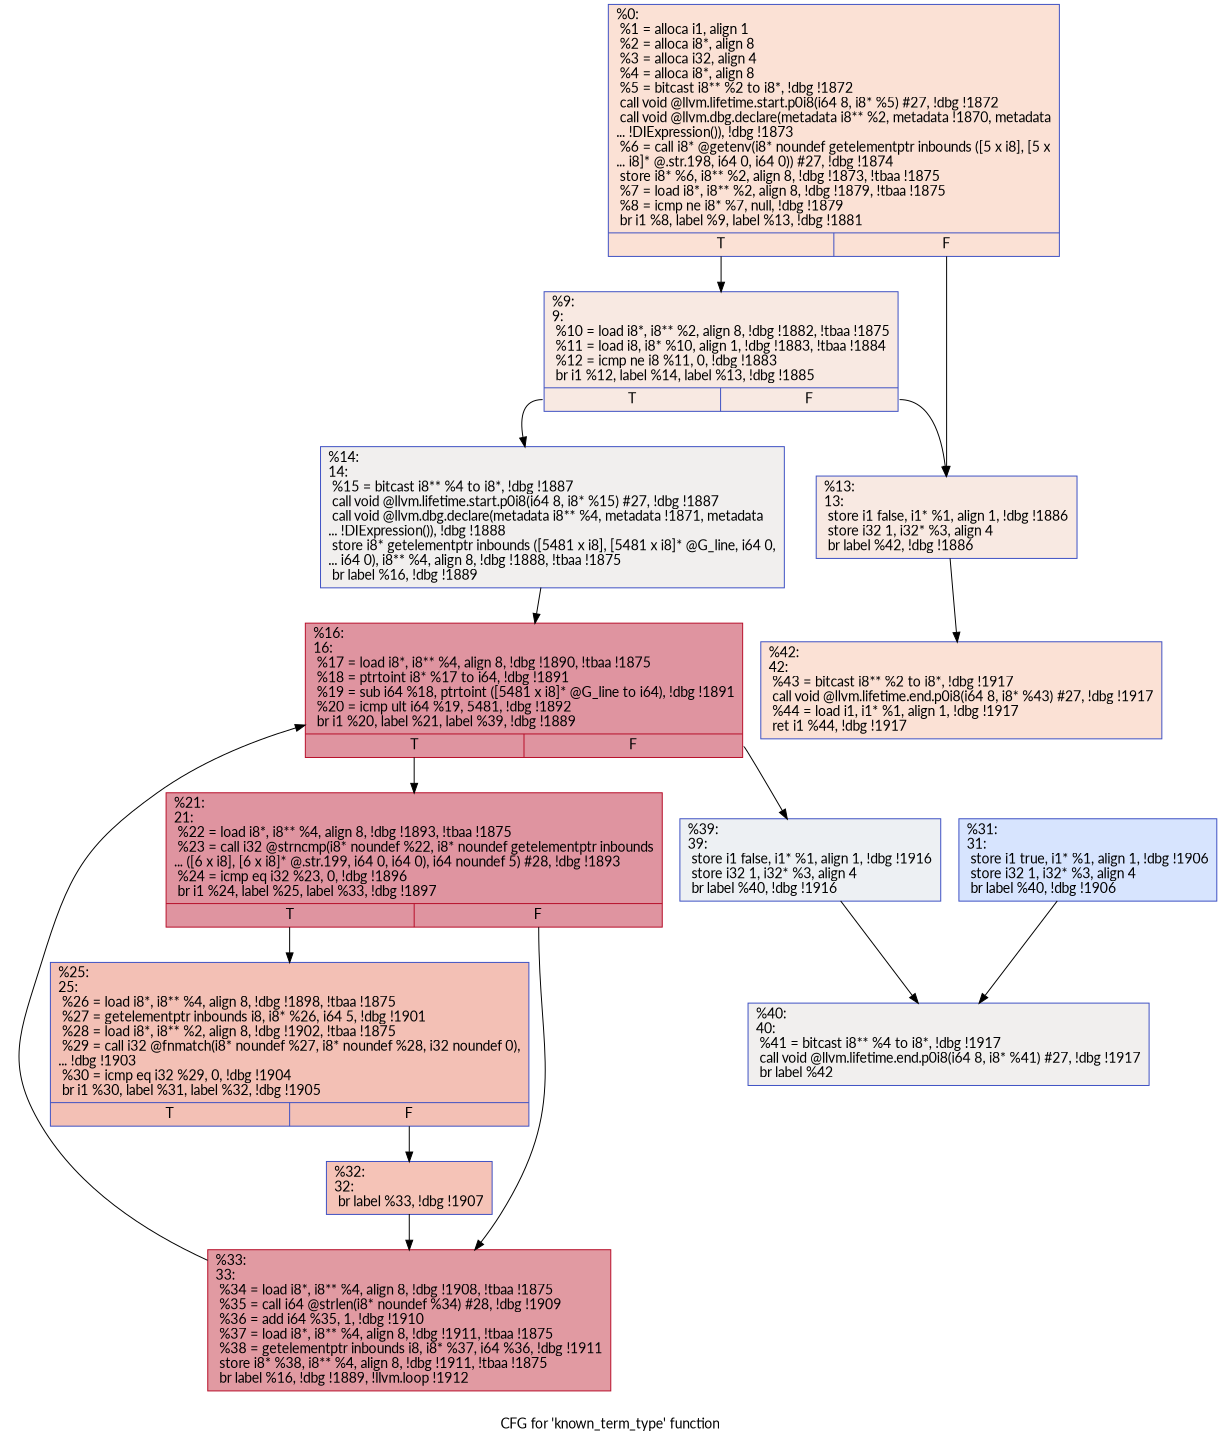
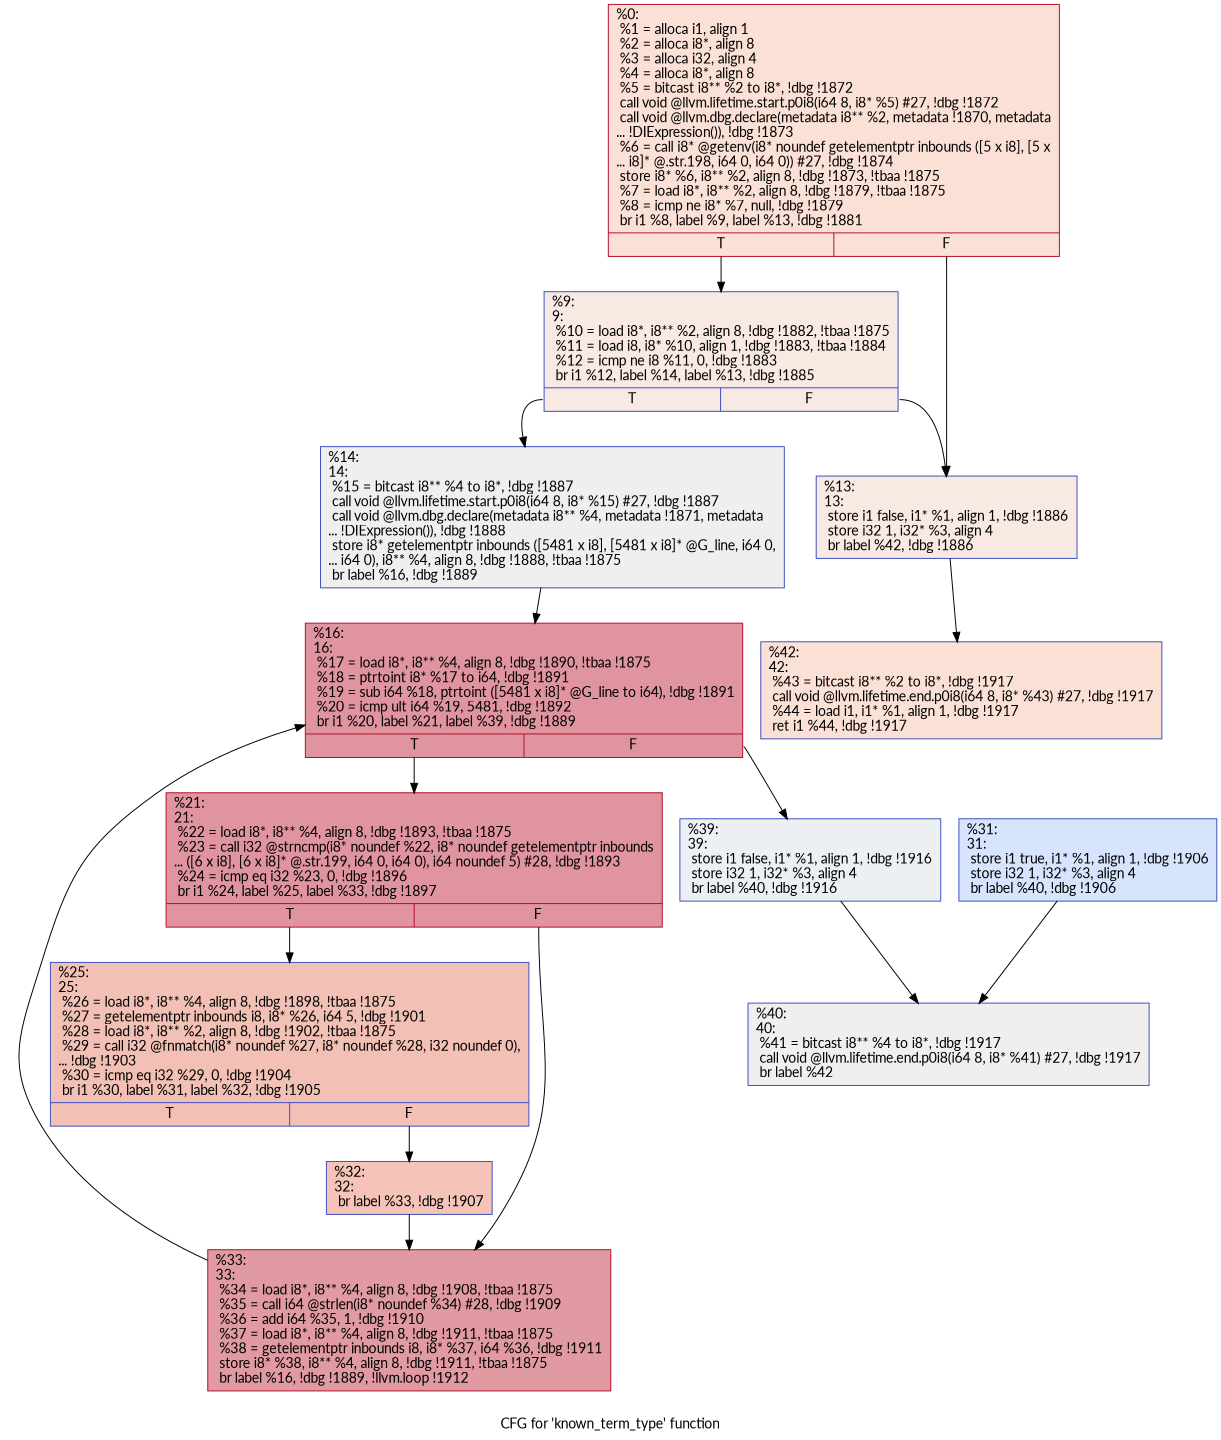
(834, 130) -> (834, 130)
